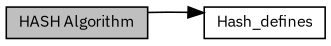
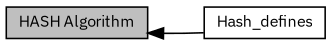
(168, 12) -> (184, 33)
